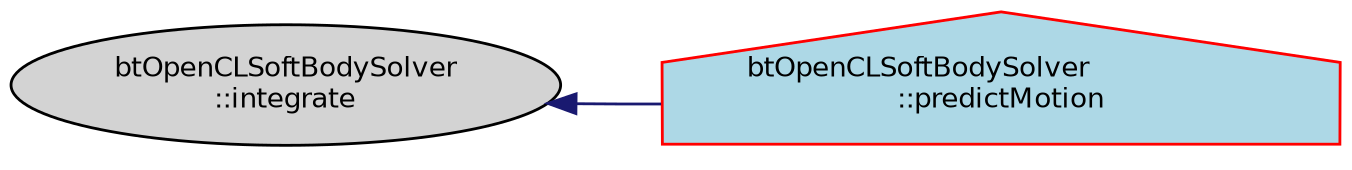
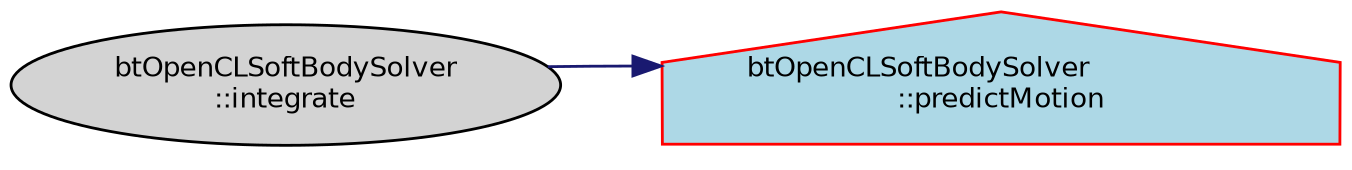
(619, 104) -> (590, 66)
